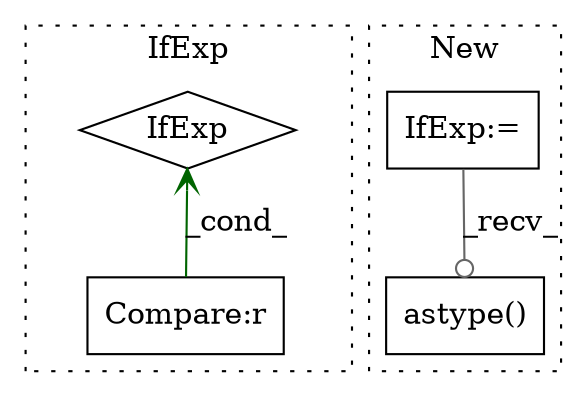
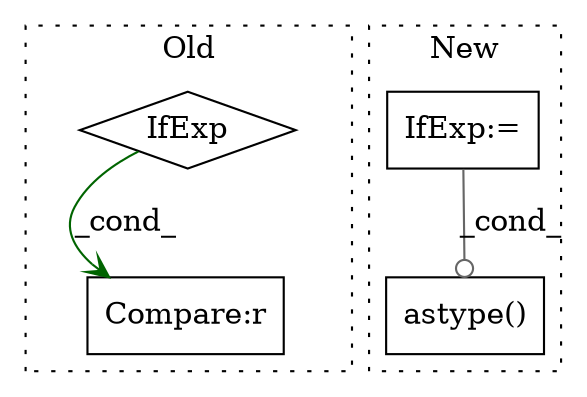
(189, 50) -> (189, 50)
(511, 223) -> (511, 223)
(187, 234) -> (80, 198)
